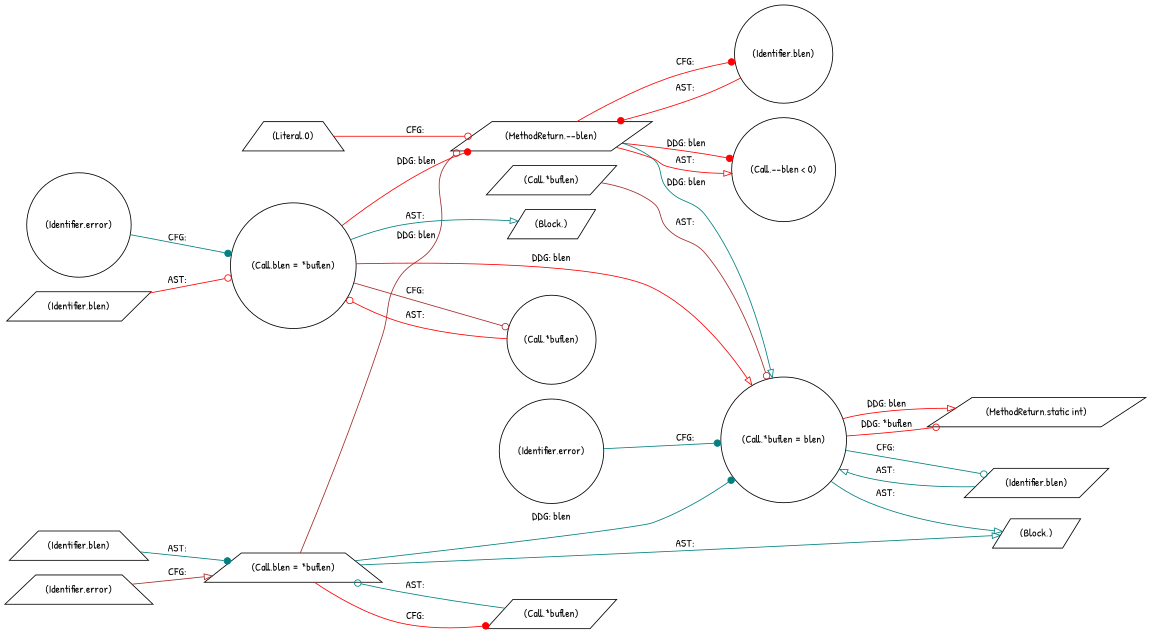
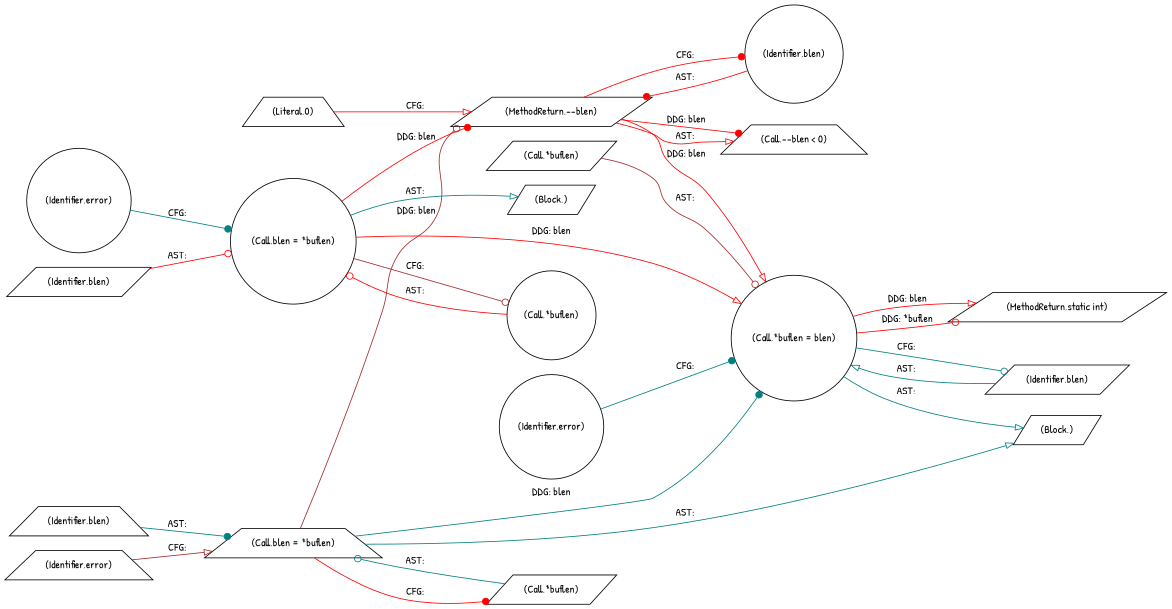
(399, 136) -> (398, 112)
(784, 170) -> (794, 140)
(720, 237) -> (701, 186)
